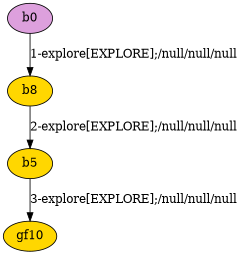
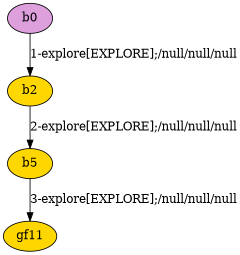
(30, 91) -> (30, 91)
(30, 236) -> (30, 236)
